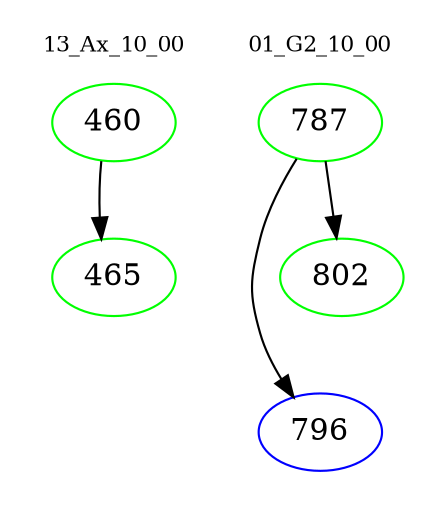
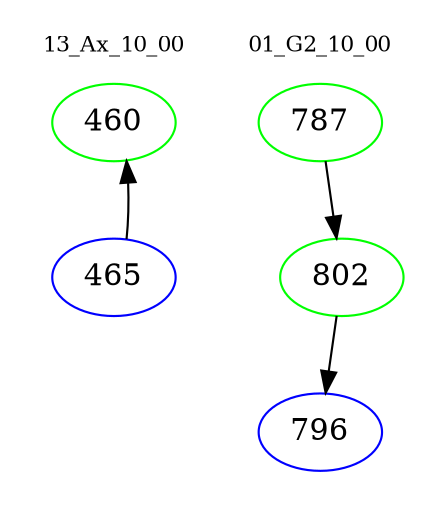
(100, 189) -> (128, 211)
(254, 267) -> (333, 344)
(114, 277) -> (114, 277)
